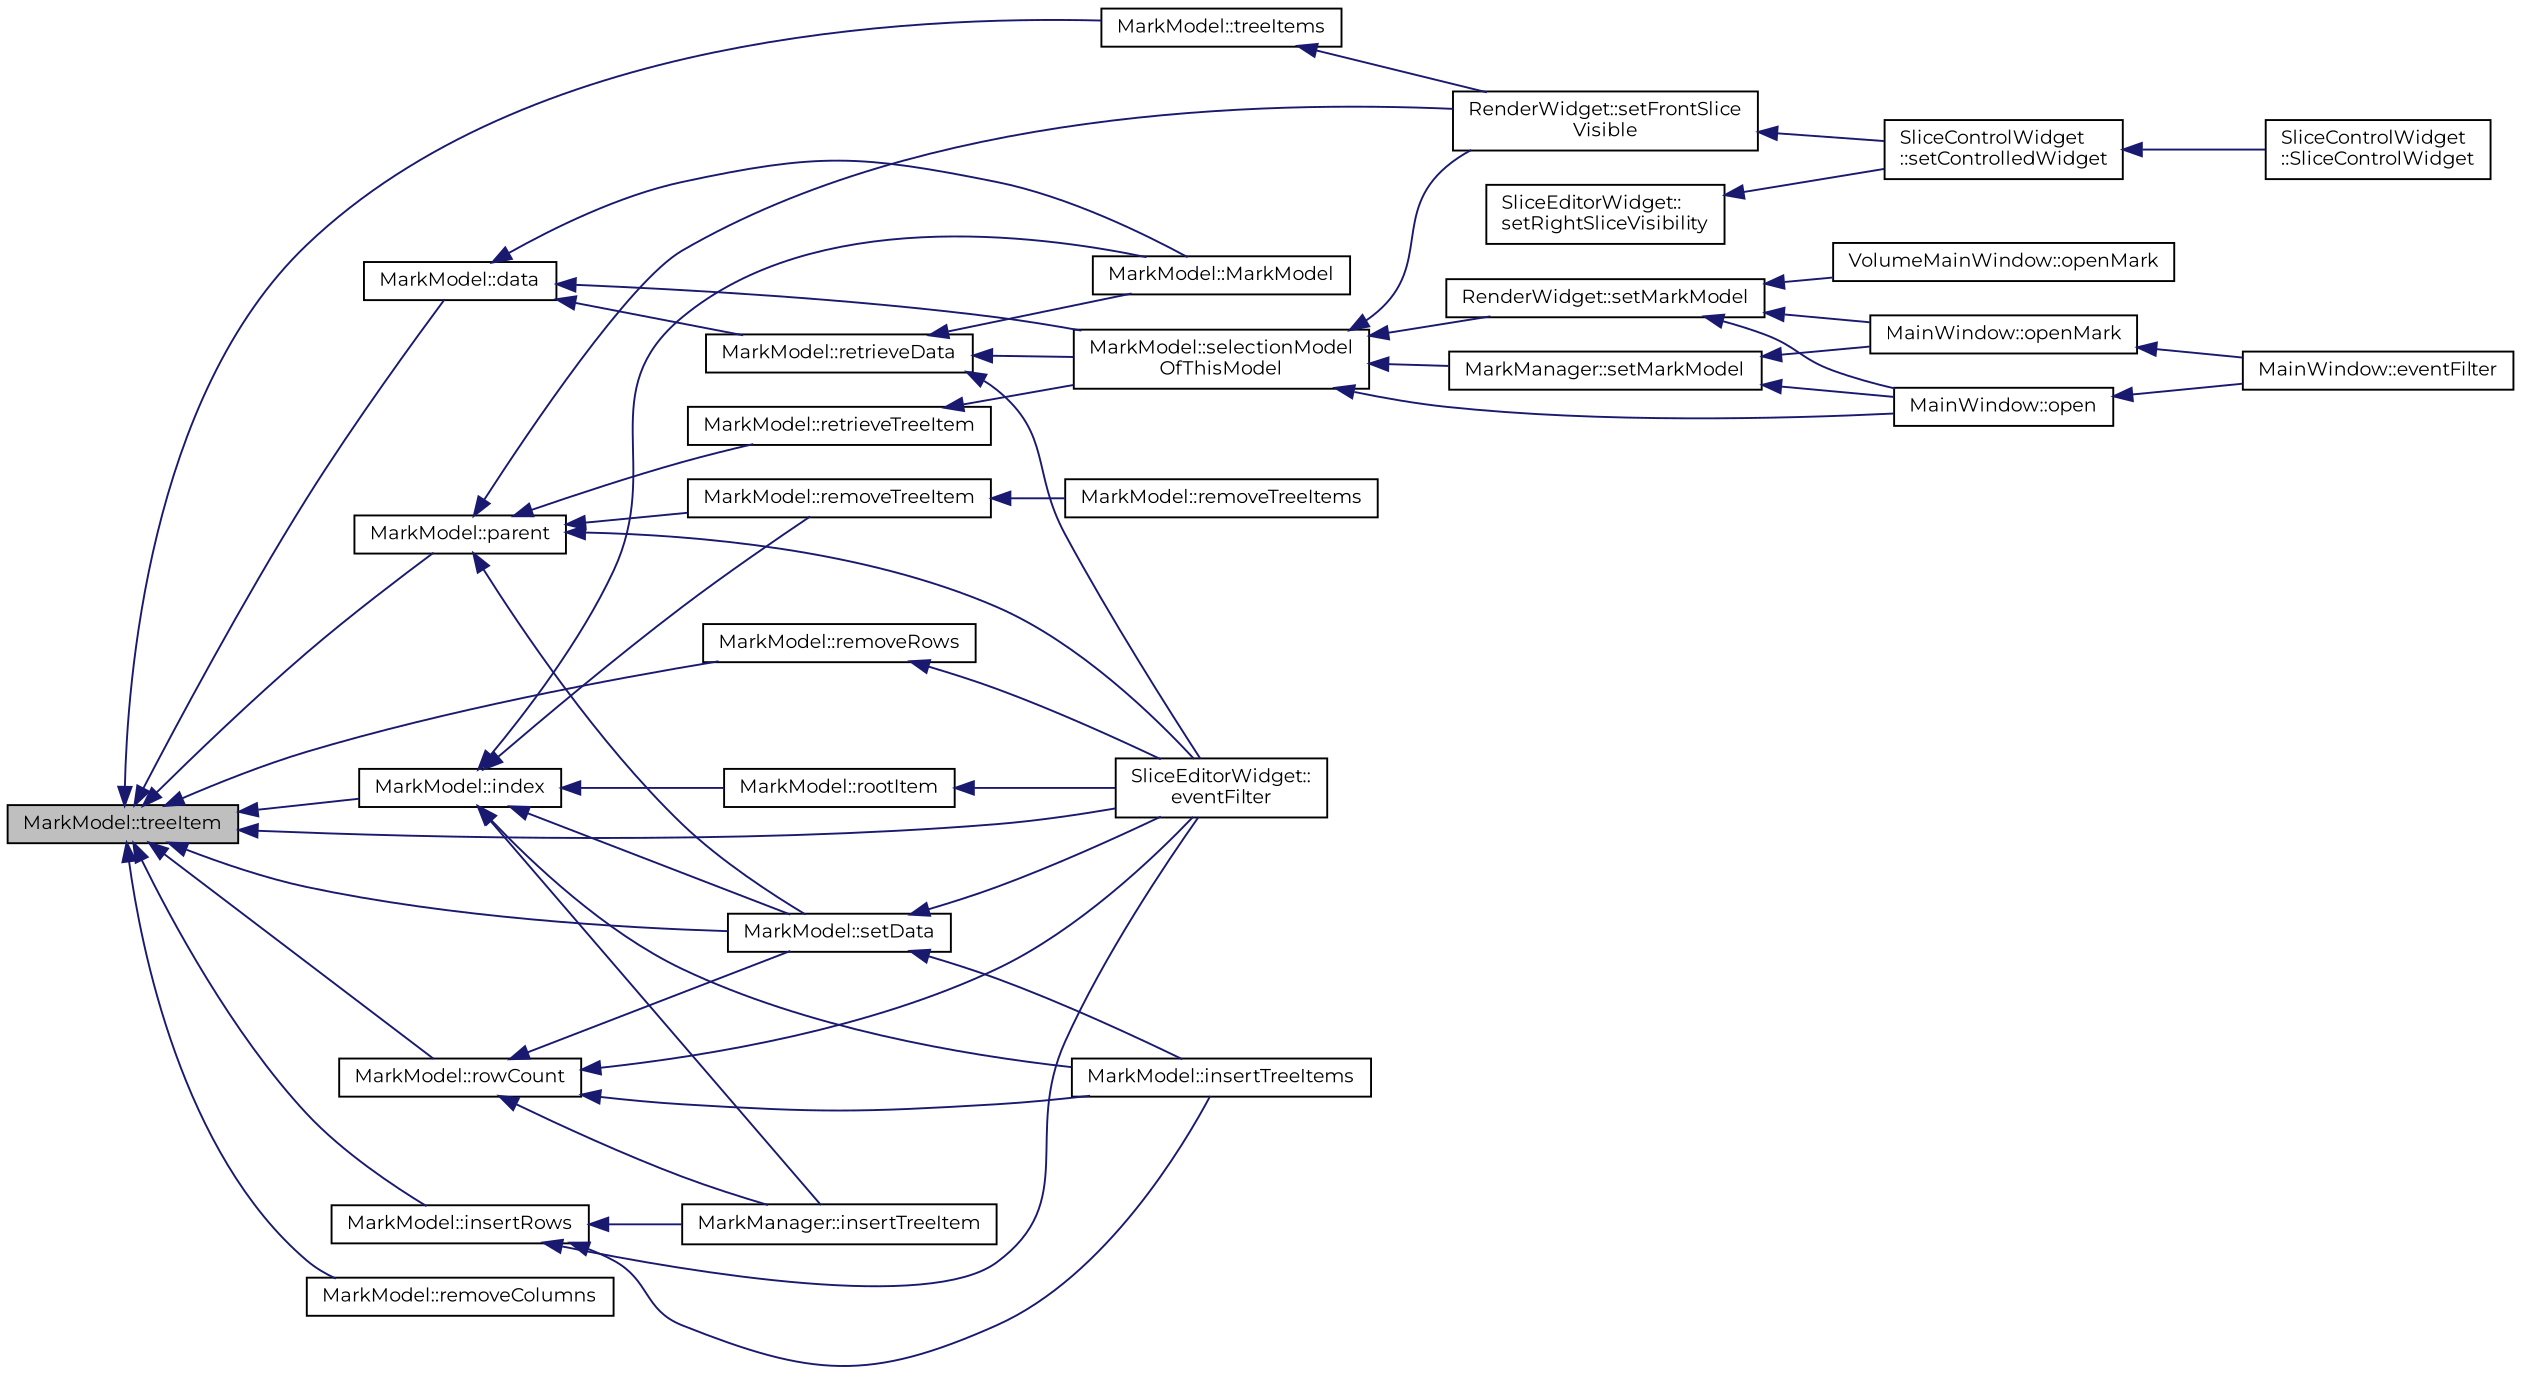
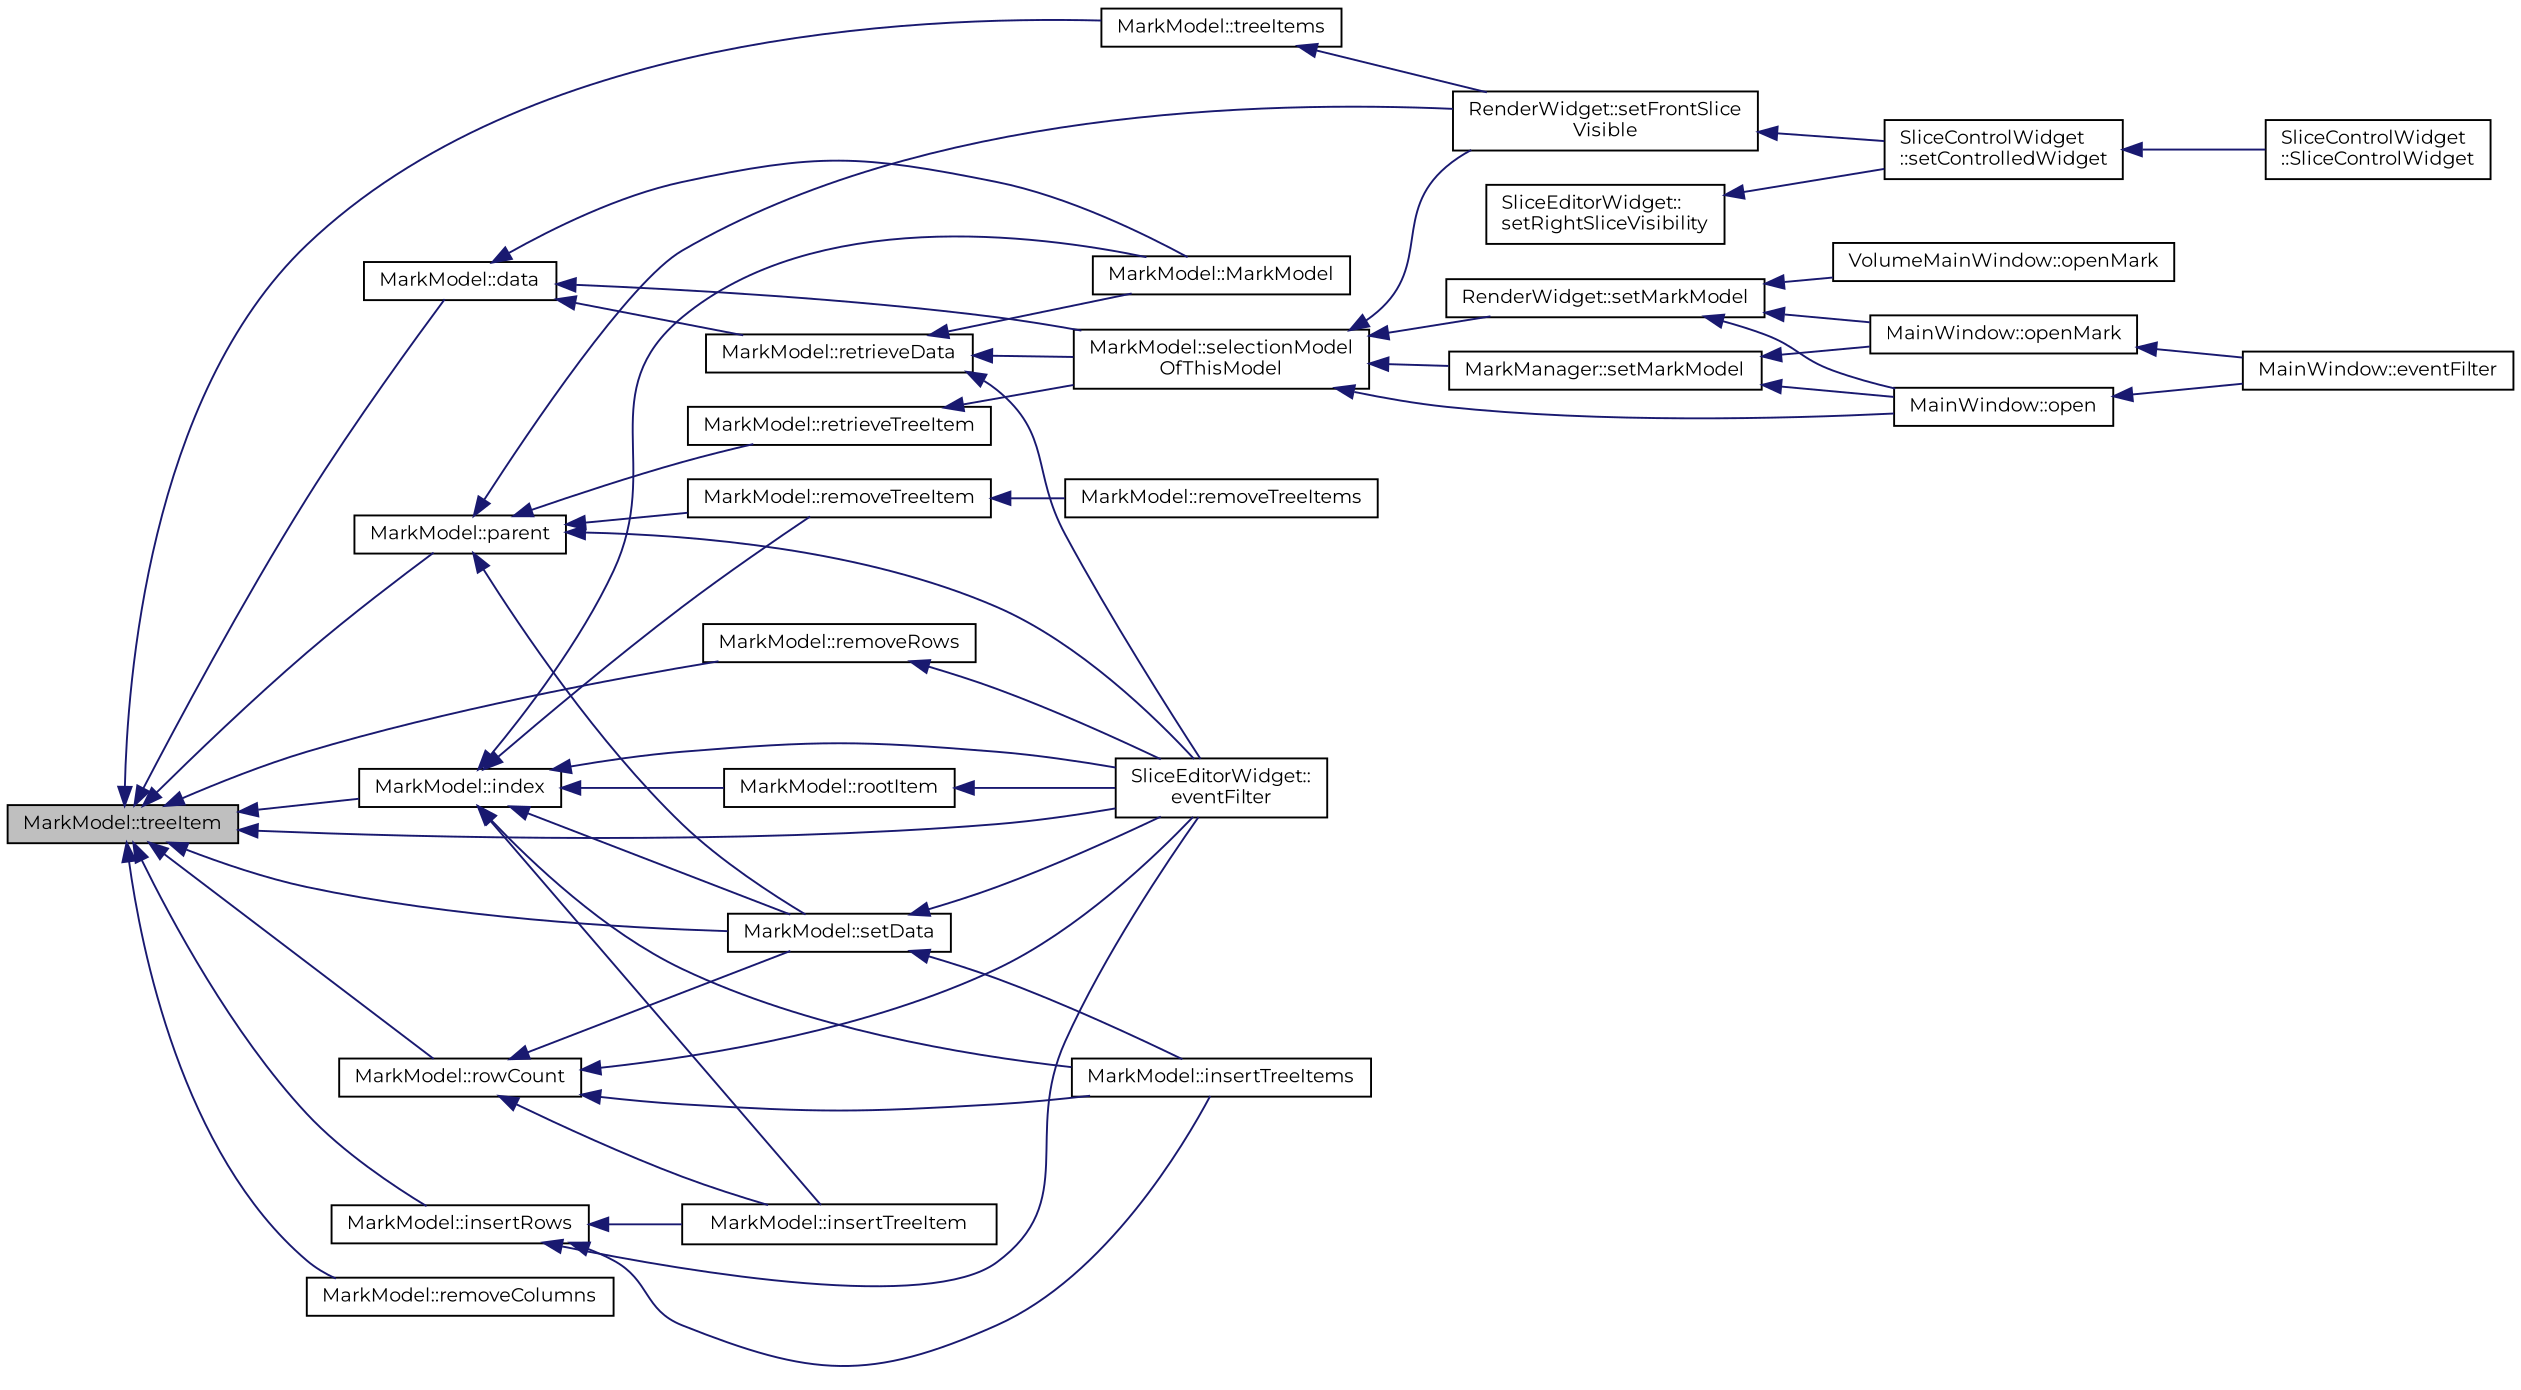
none -> (843, 743)
(839, 1224) -> (839, 1224)
